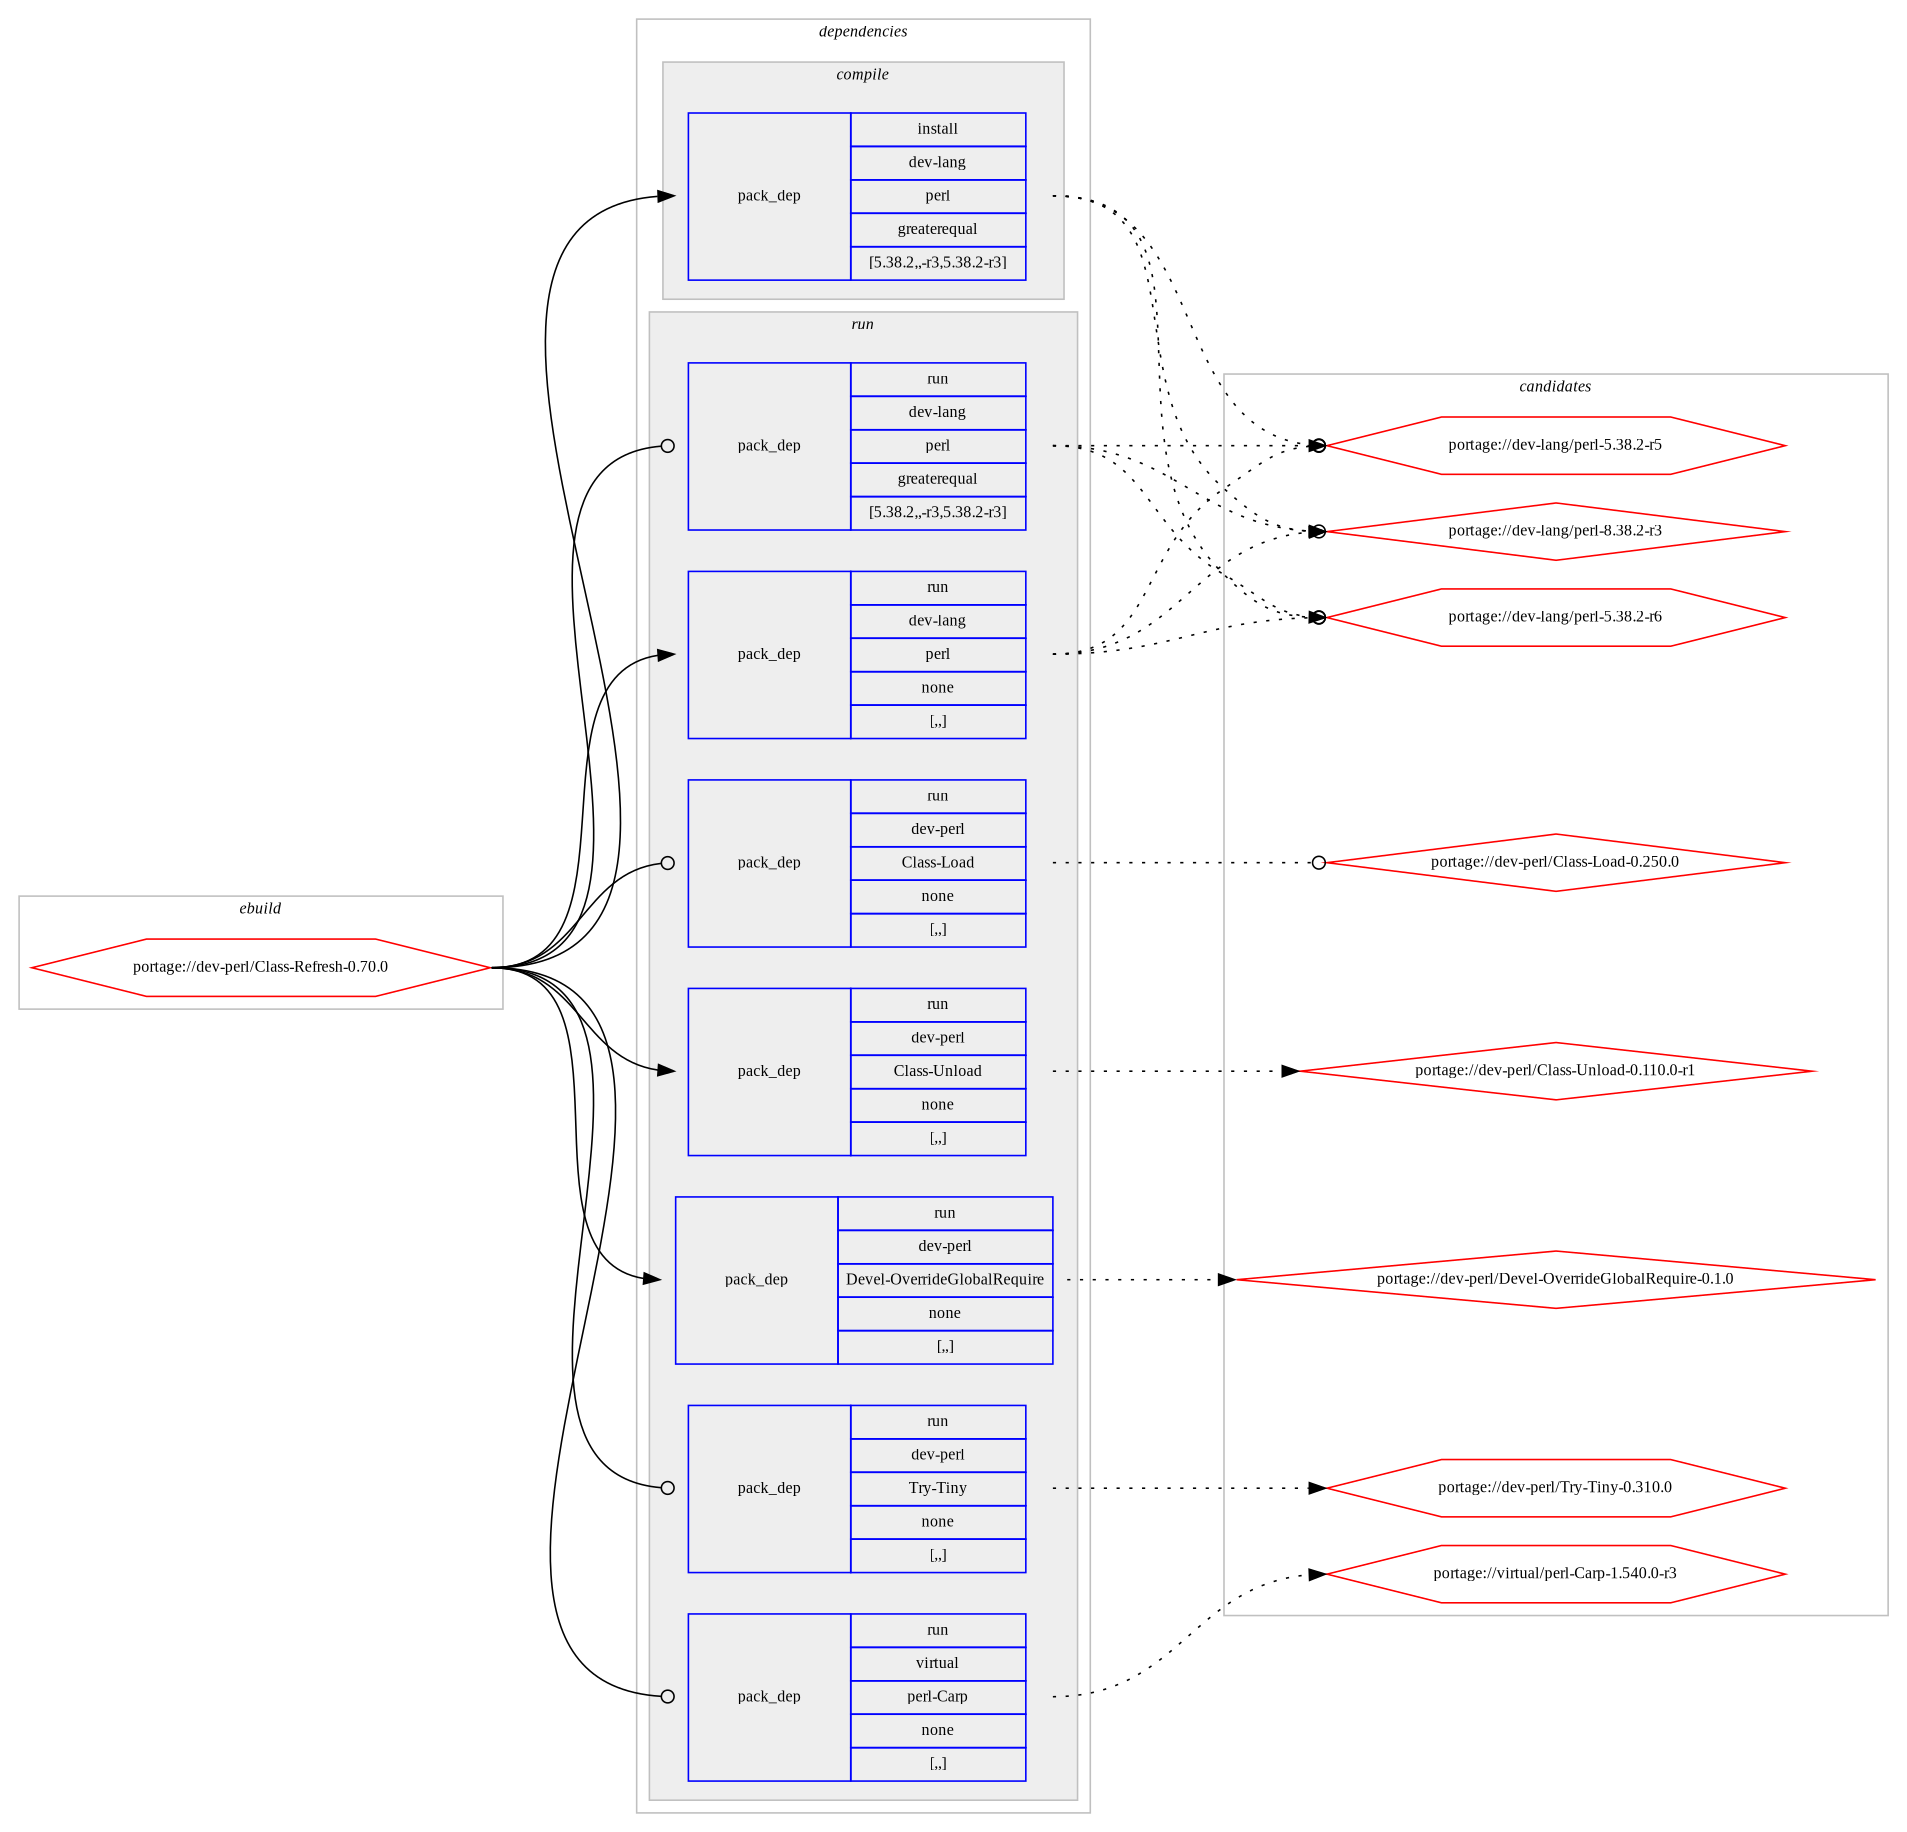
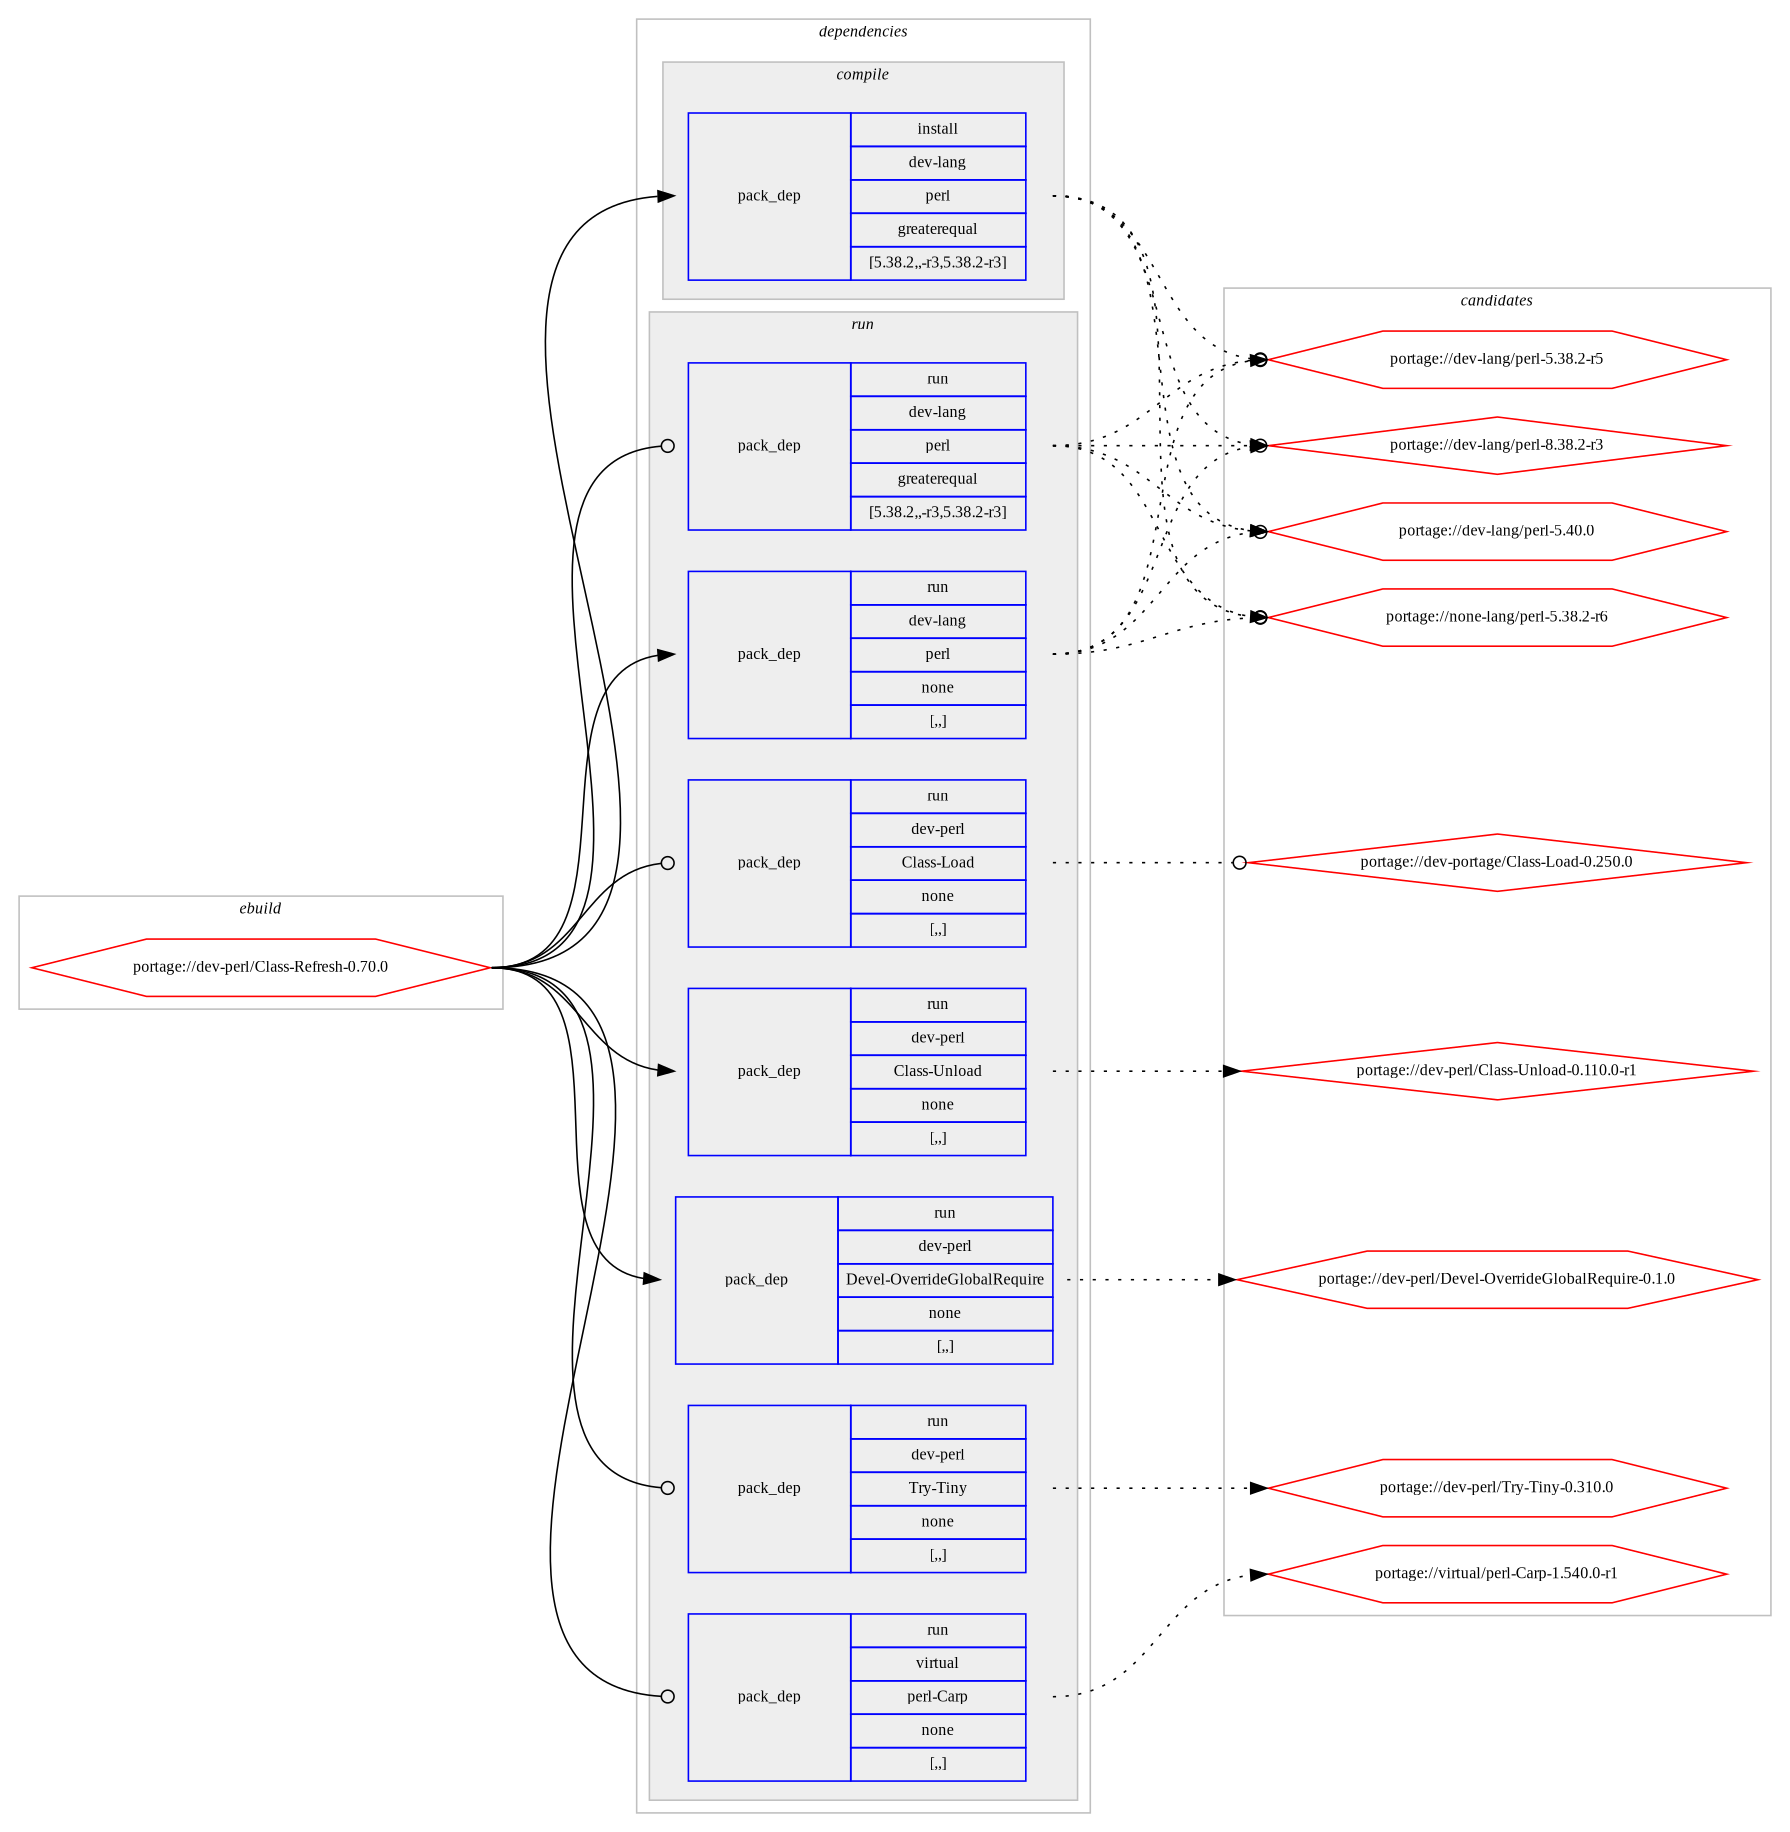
none -> (1497, 532)
(1556, 618) -> (1497, 618)
(1556, 863) -> (1497, 863)
(1556, 1280) -> (1497, 1280)
(1556, 1574) -> (1497, 1574)
